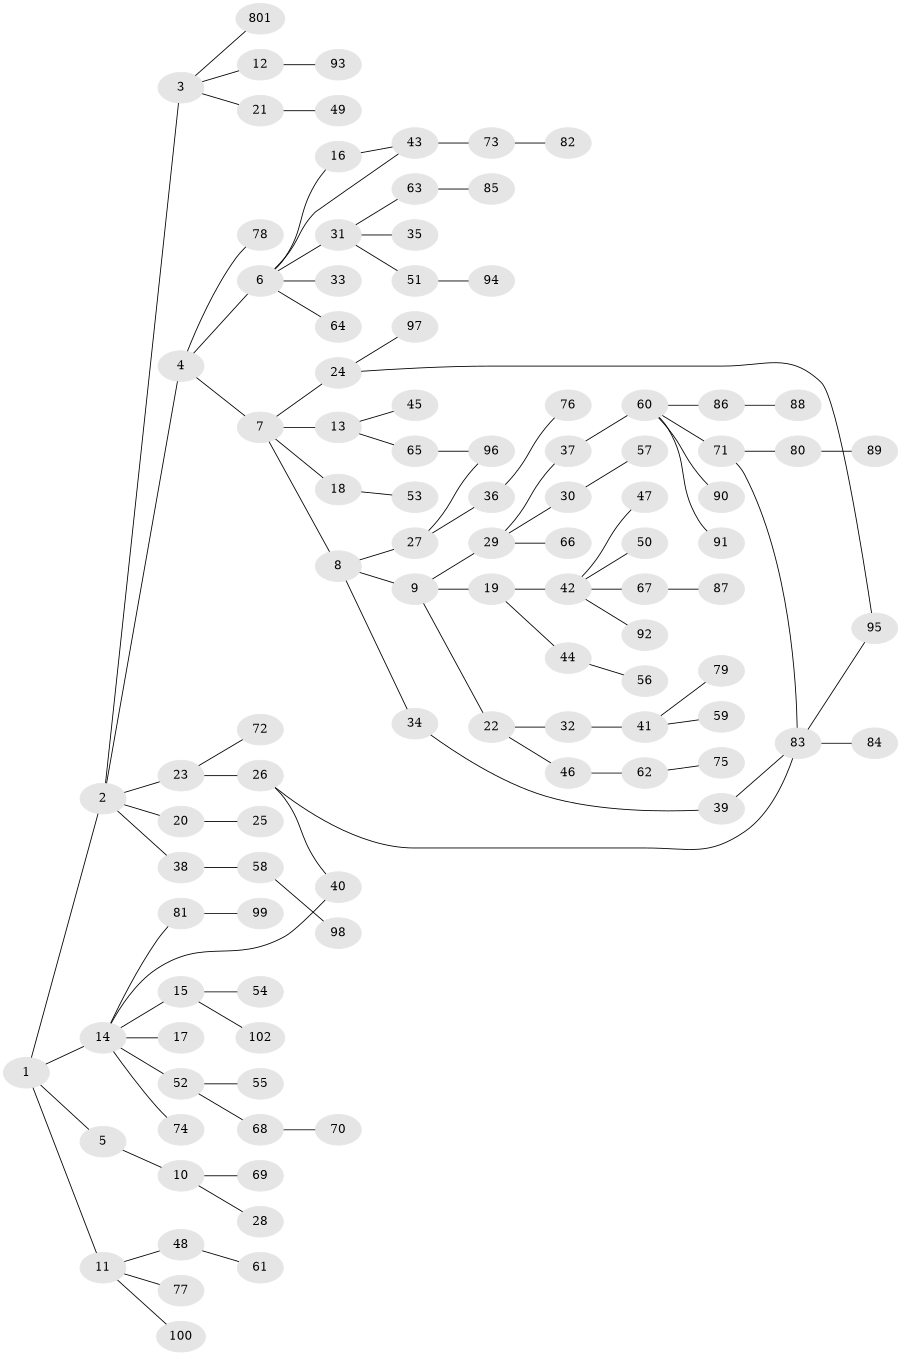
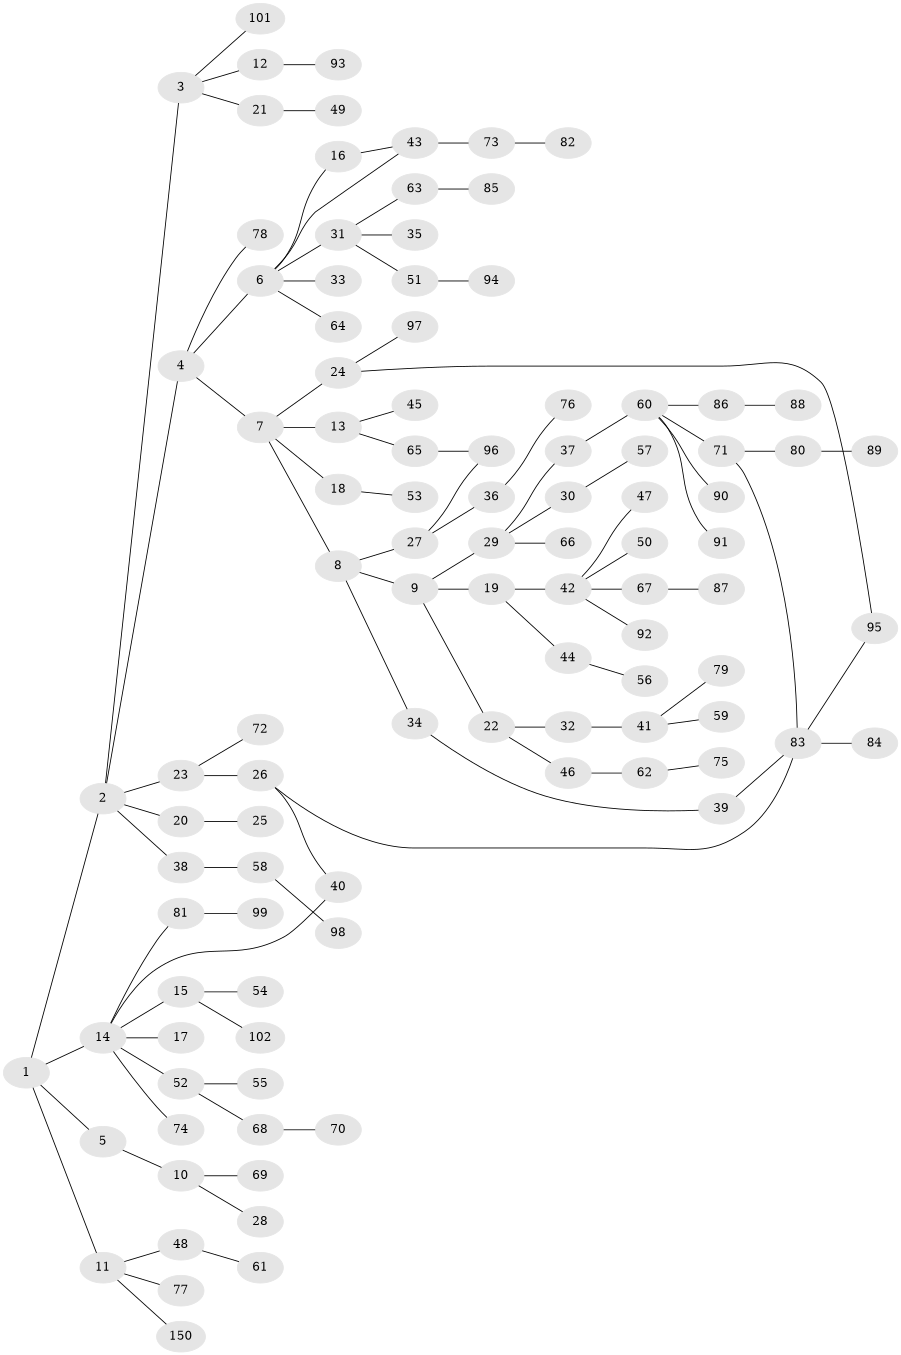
(260, 19) -> (260, 19)
(181, 1337) -> (181, 1337)
